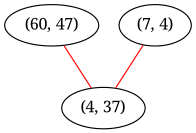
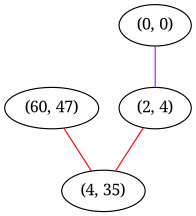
(155, 25) -> (155, 108)
none -> (155, 25)
(103, 108) -> (103, 191)
